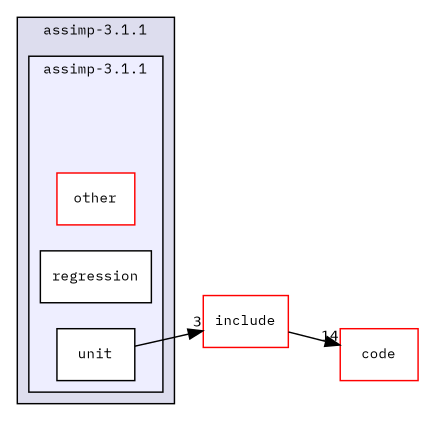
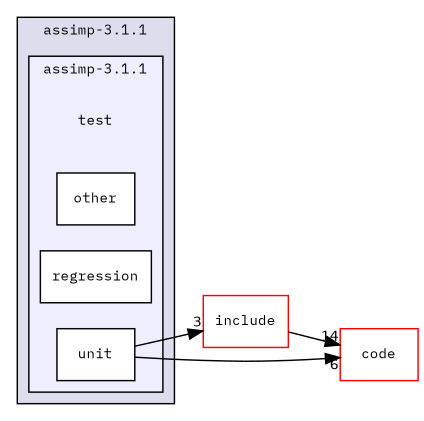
none -> (96, 121)
(96, 199) -> (96, 199)
none -> (230, 361)
